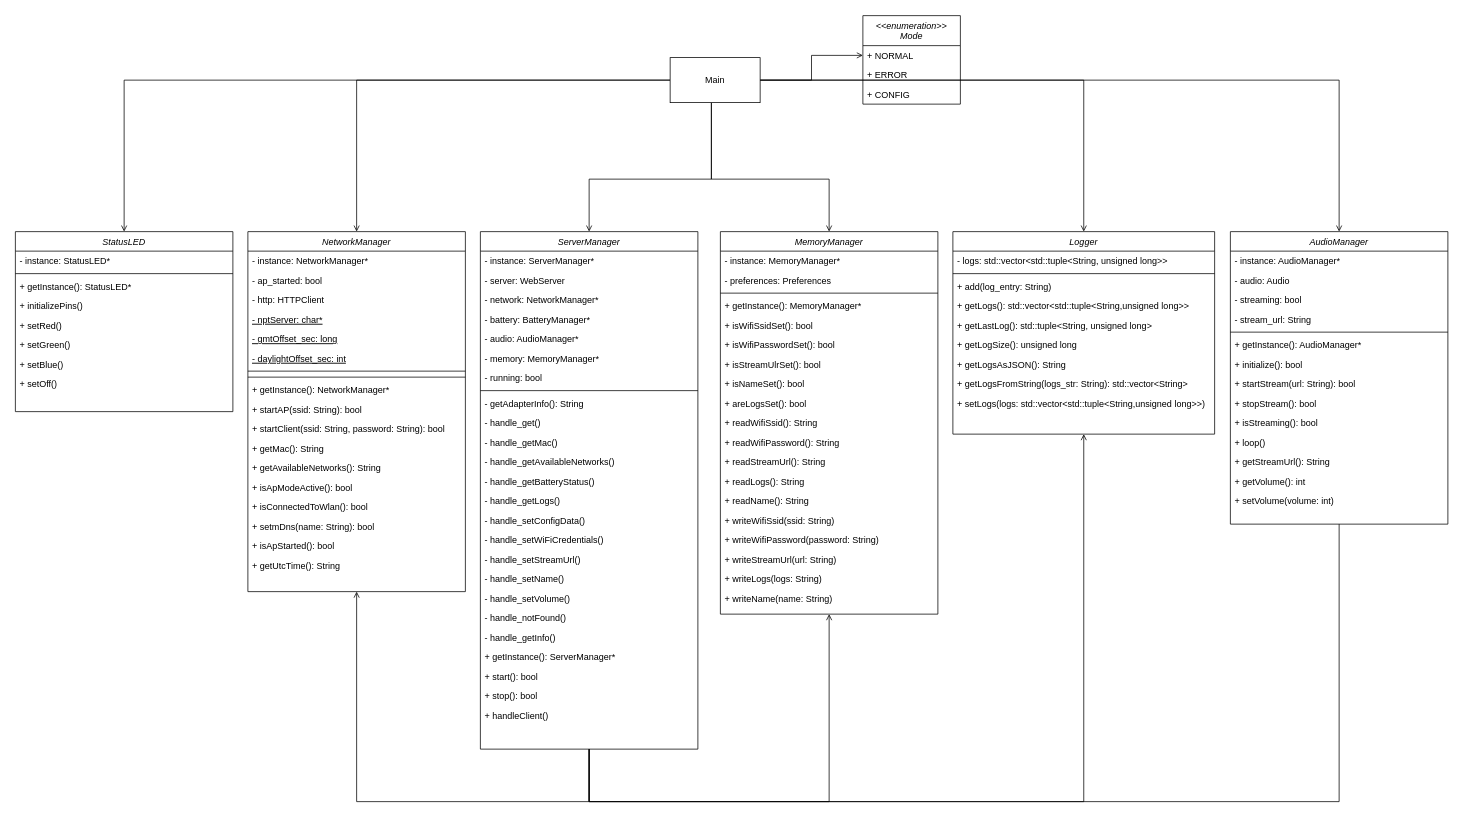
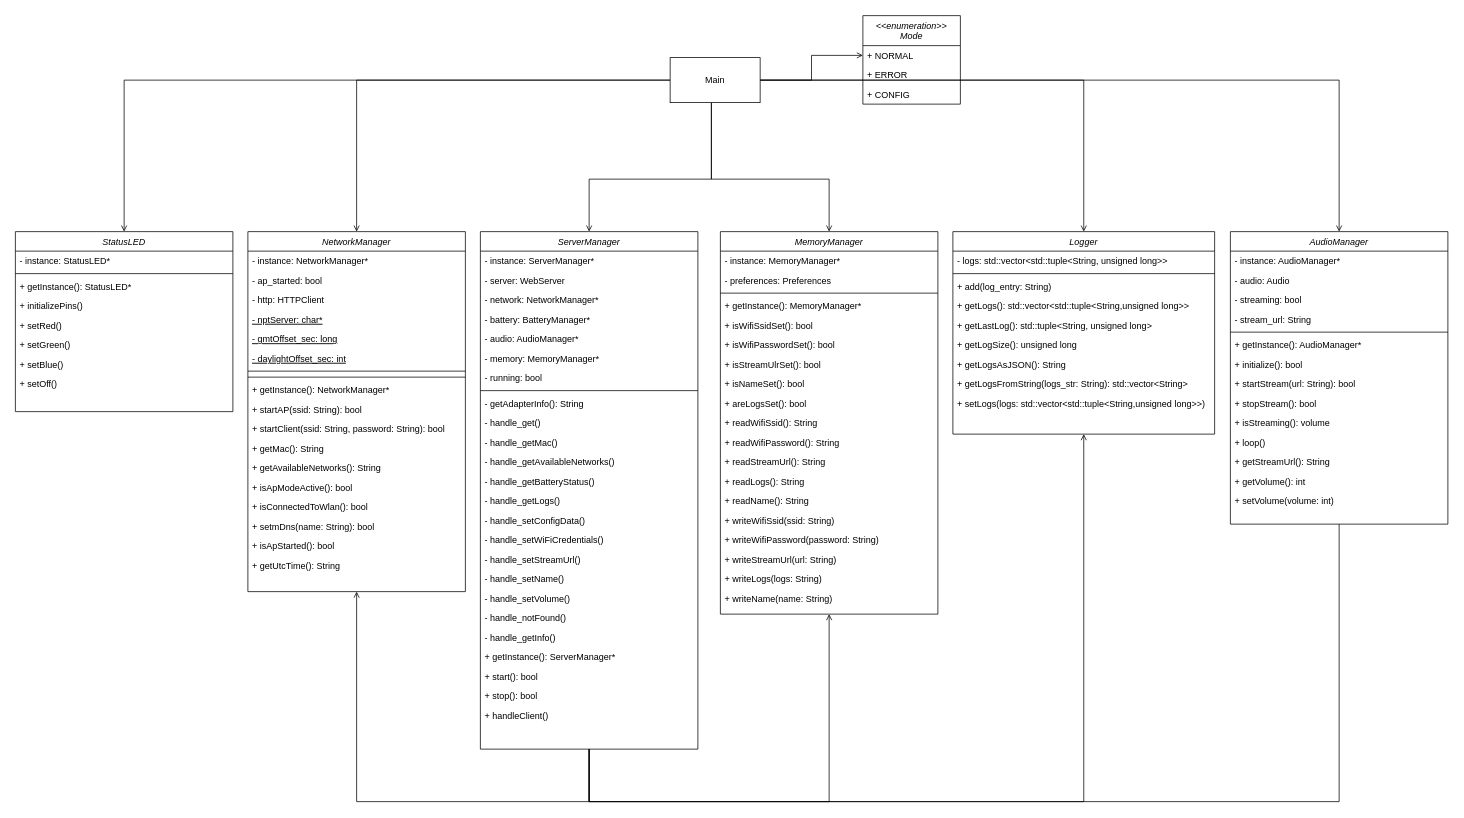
(1280, 423) -> (1285, 423)
